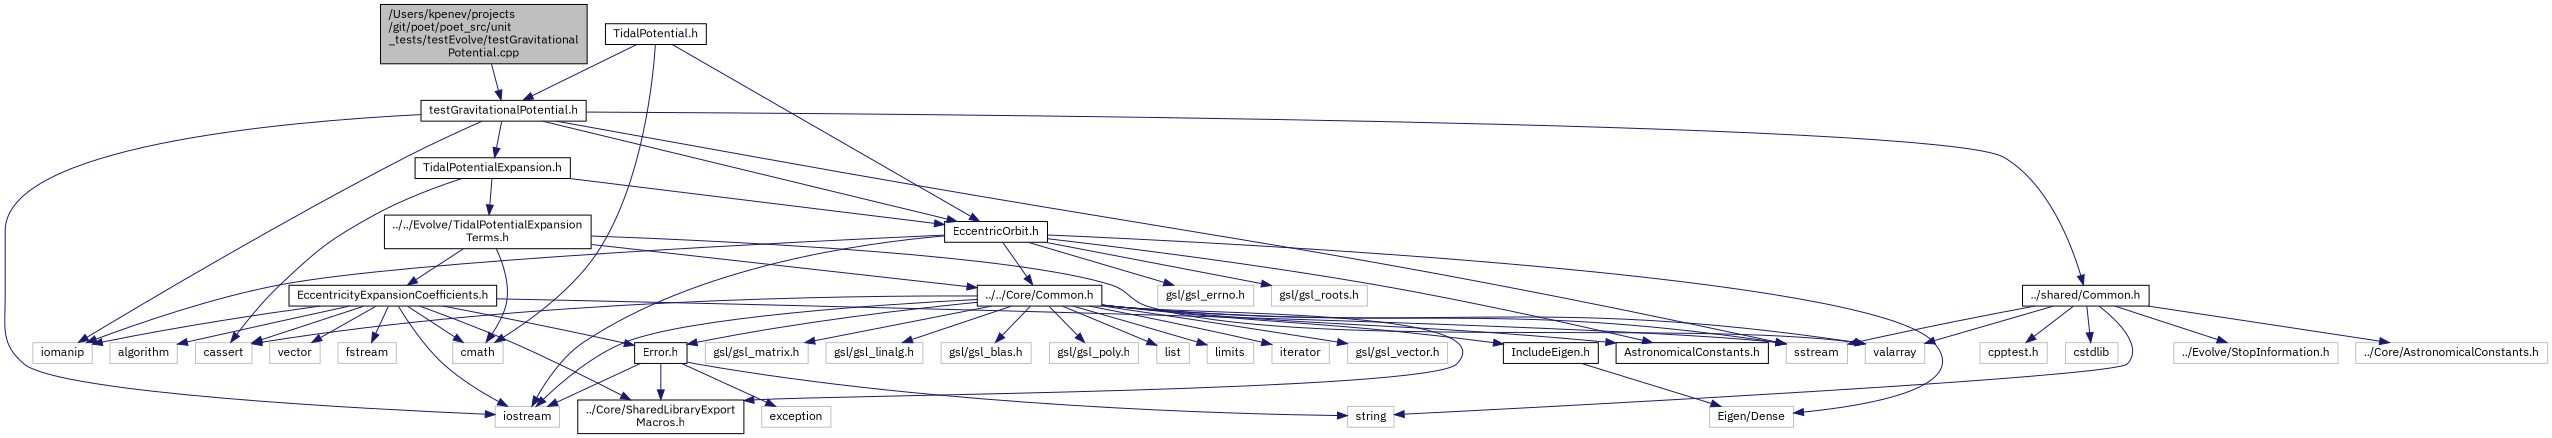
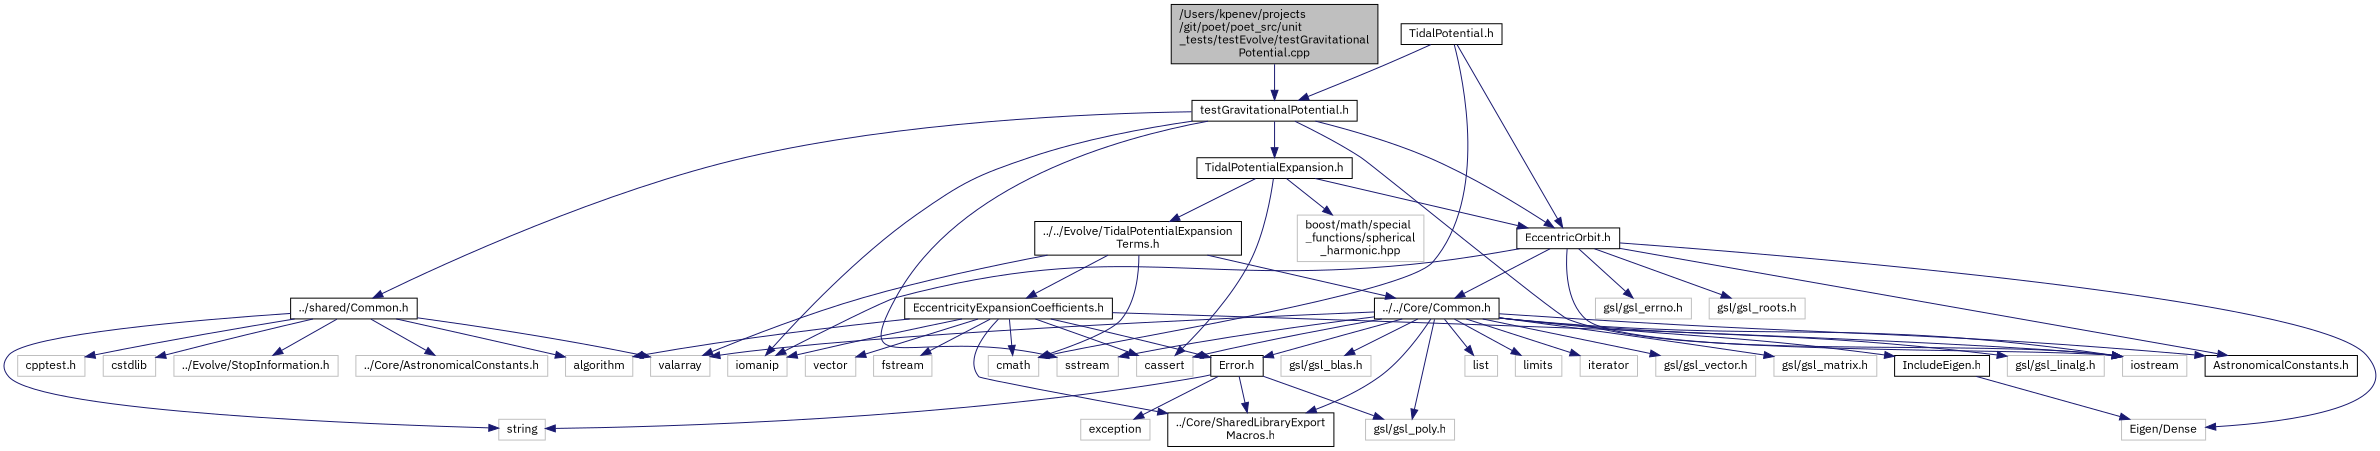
none -> (1361, 238)
(1041, 312) -> none
(1946, 323) -> (476, 337)
(605, 380) -> (1319, 396)
